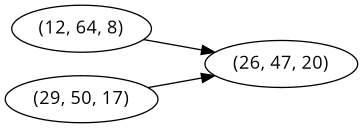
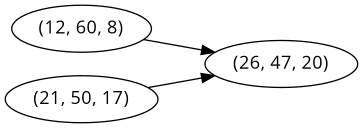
(82, 29) -> (82, 29)
(82, 99) -> (82, 99)
